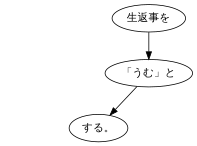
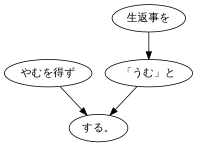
none -> (48, 73)
